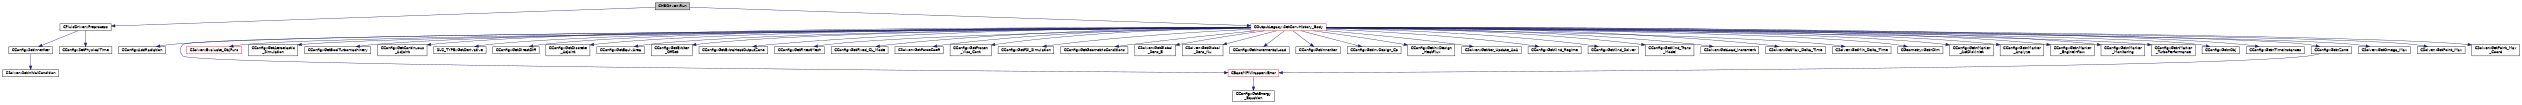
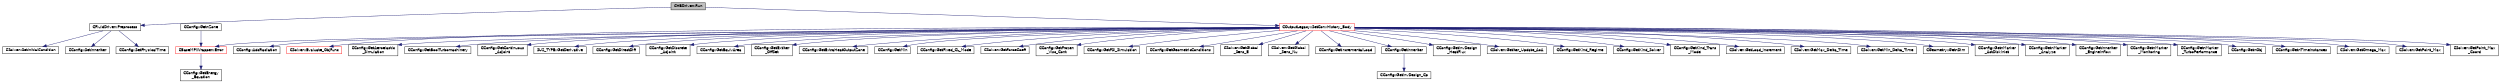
(1821, 32) -> none
(1330, 38) -> (1404, 61)
(800, 50) -> (893, 50)
(2072, 50) -> (2098, 50)
(31, 60) -> (75, 38)
